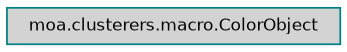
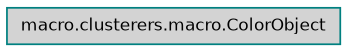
(174, 26) -> (174, 26)
